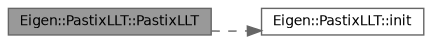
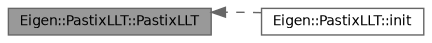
(229, 31) -> (243, 12)
